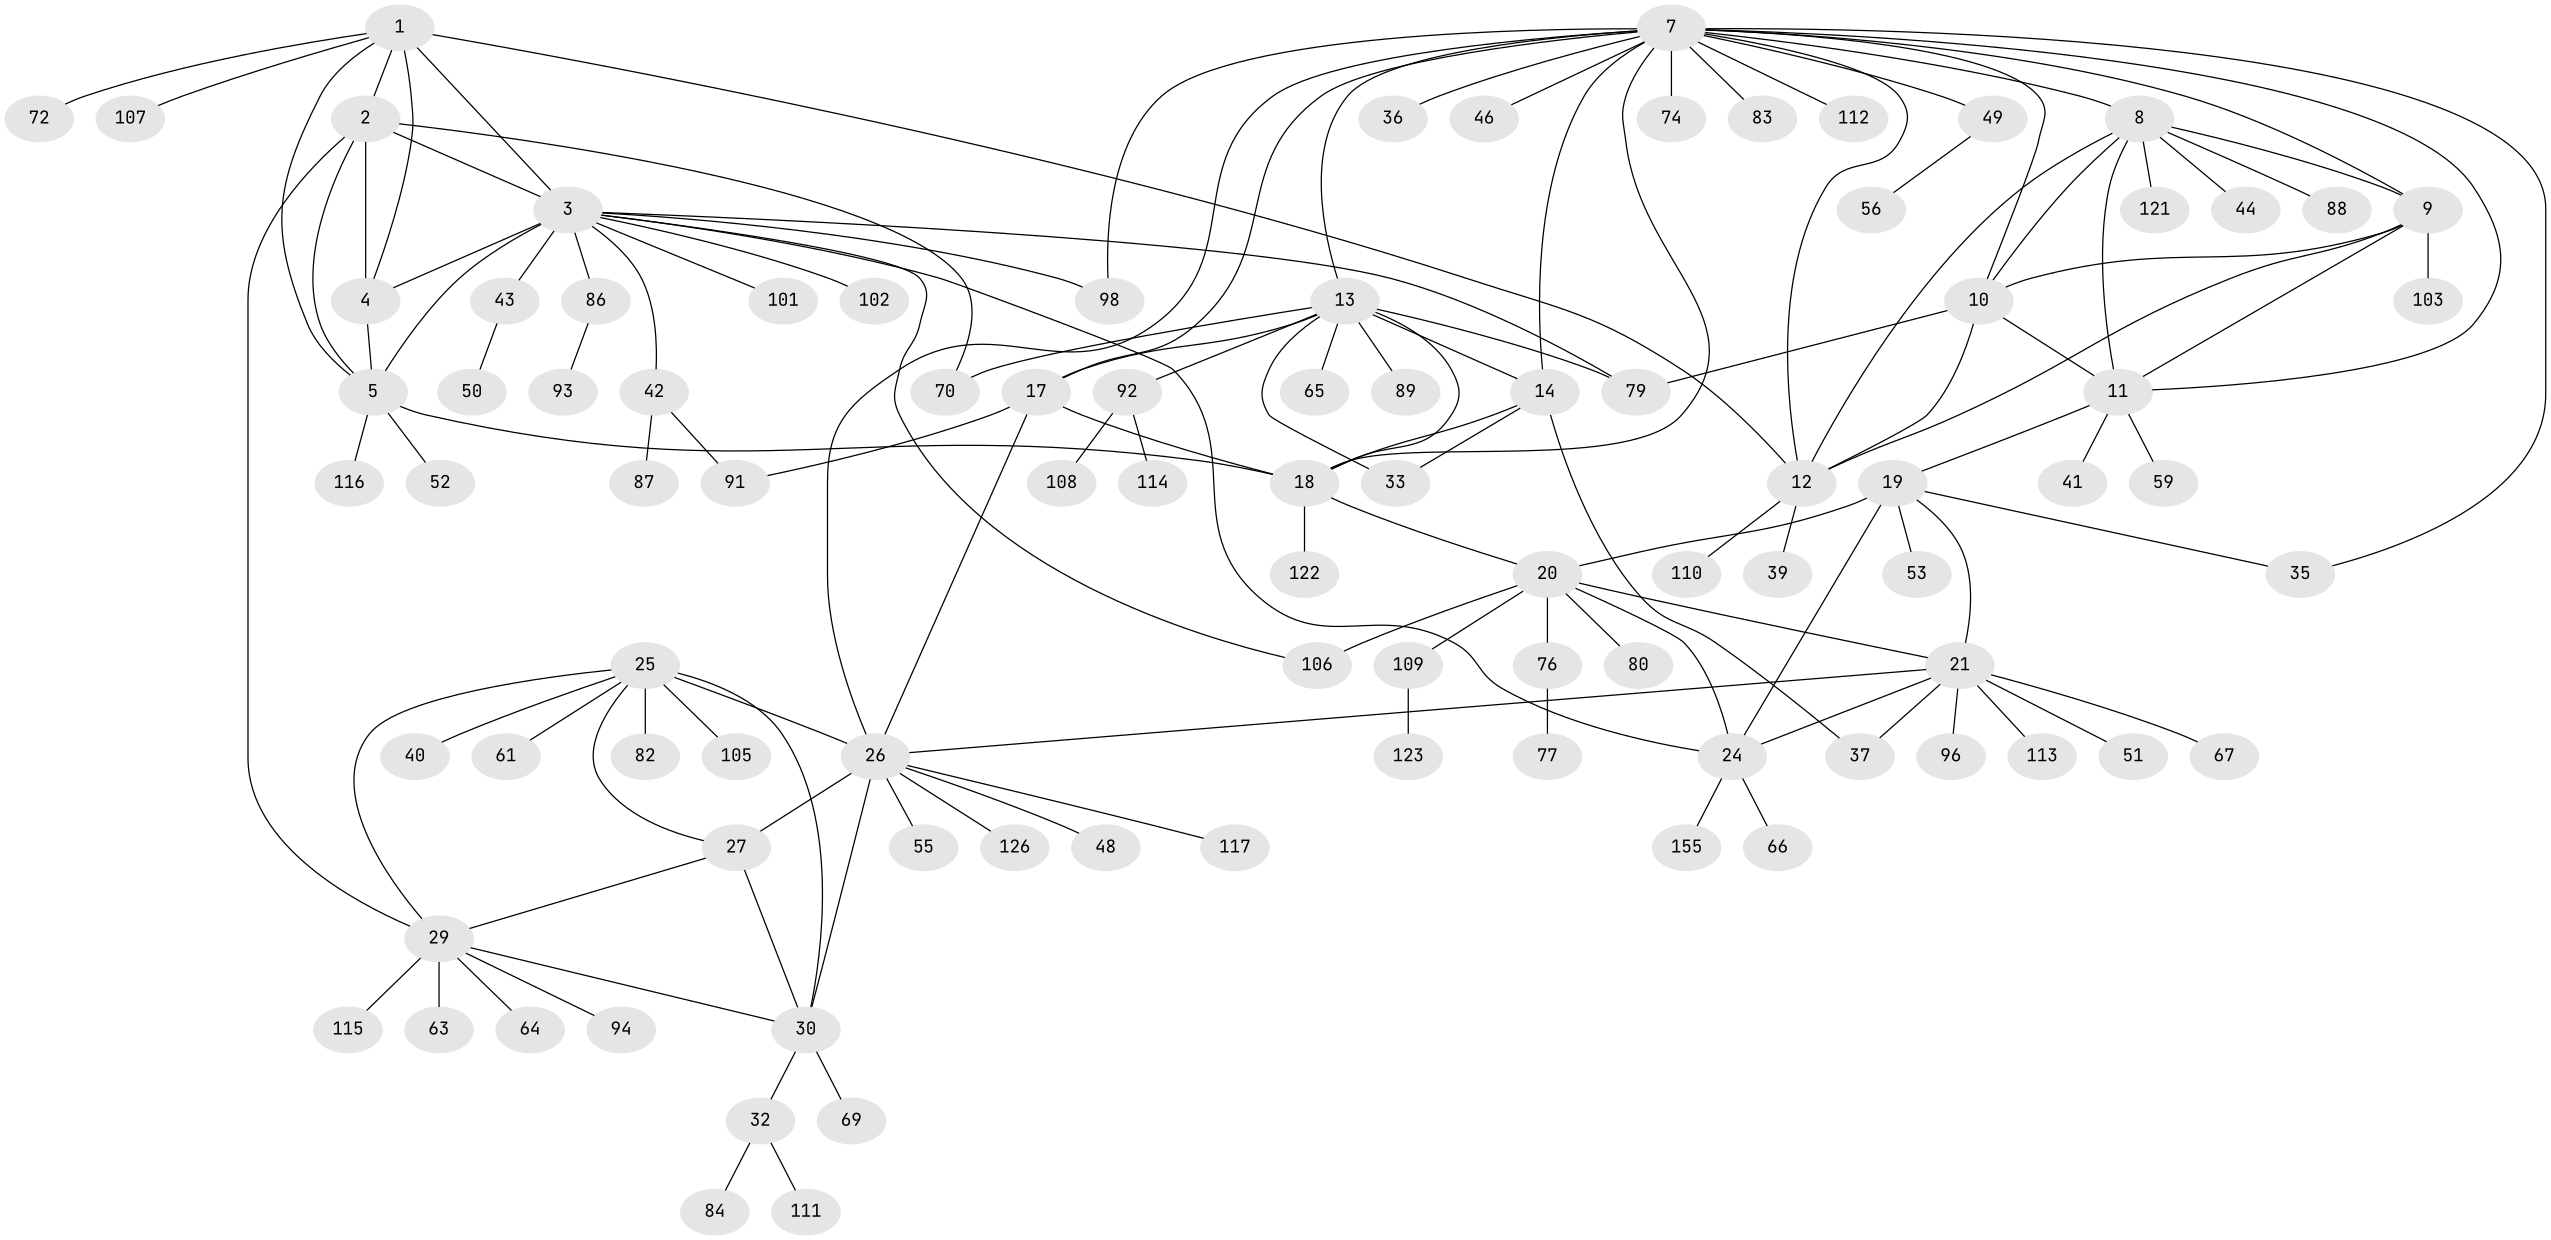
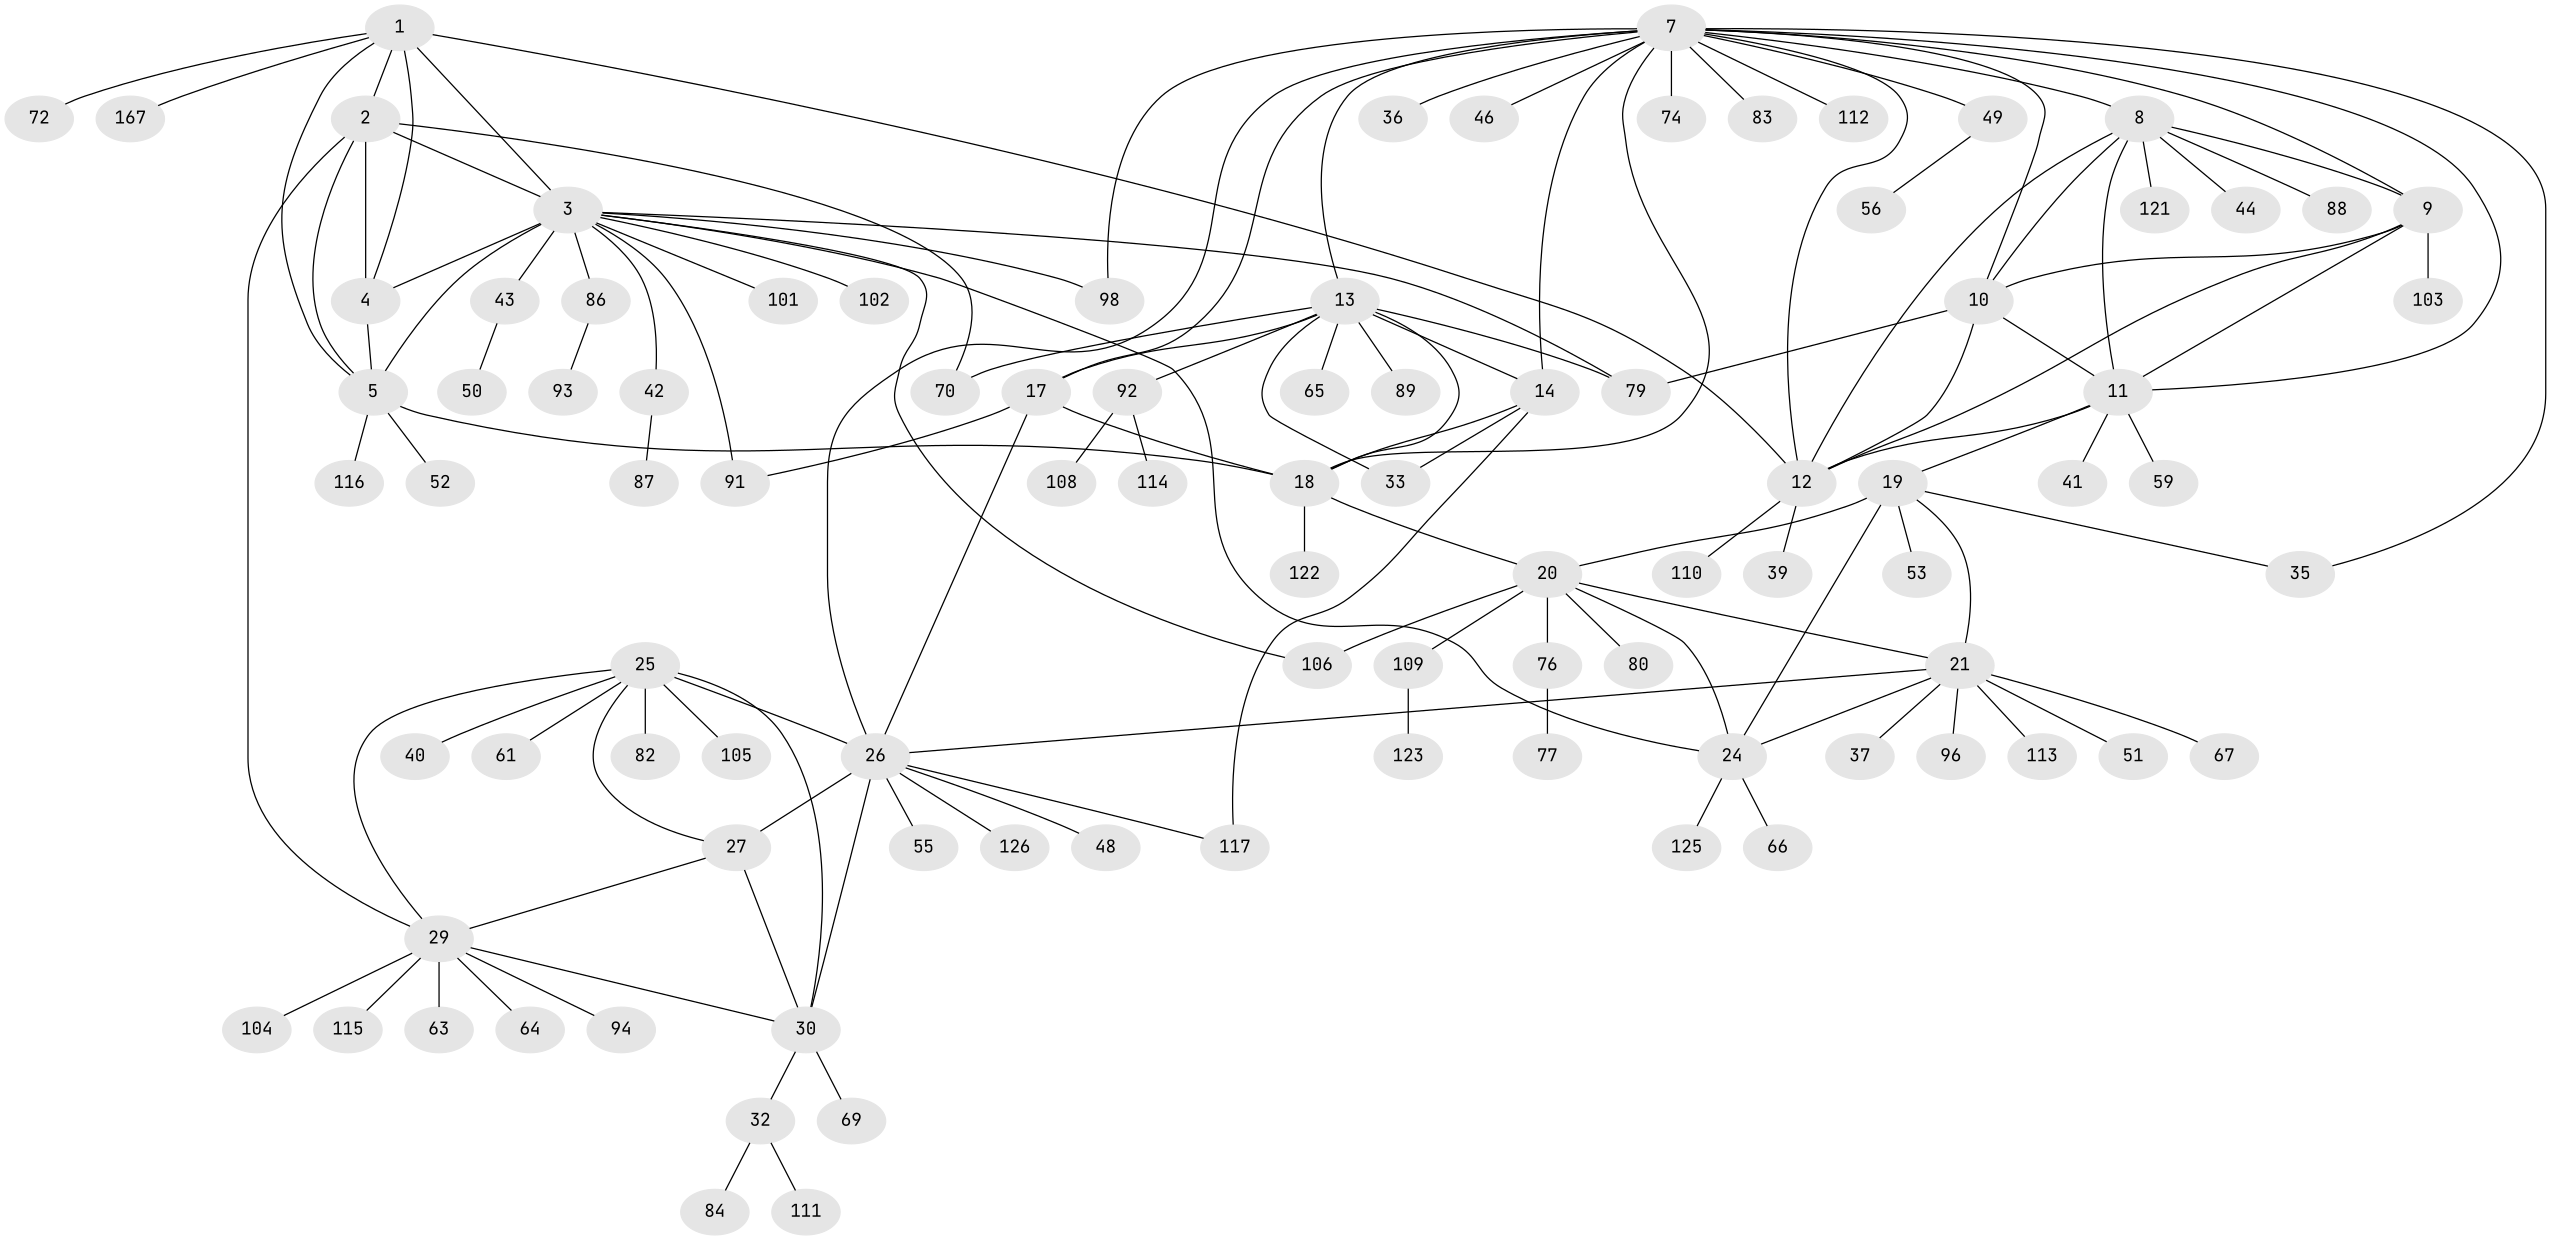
(130, 119) -> (130, 119)
none -> (1959, 437)
(695, 438) -> (693, 324)
(1655, 611) -> (1340, 604)
(1687, 848) -> (1687, 848)
none -> (257, 1030)
